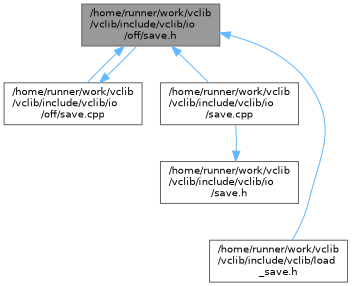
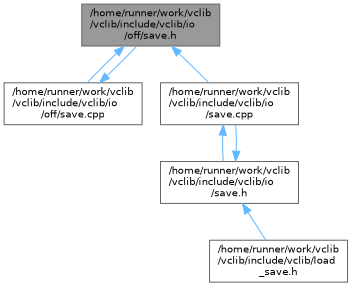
(323, 116) -> (257, 226)
none -> (223, 148)
